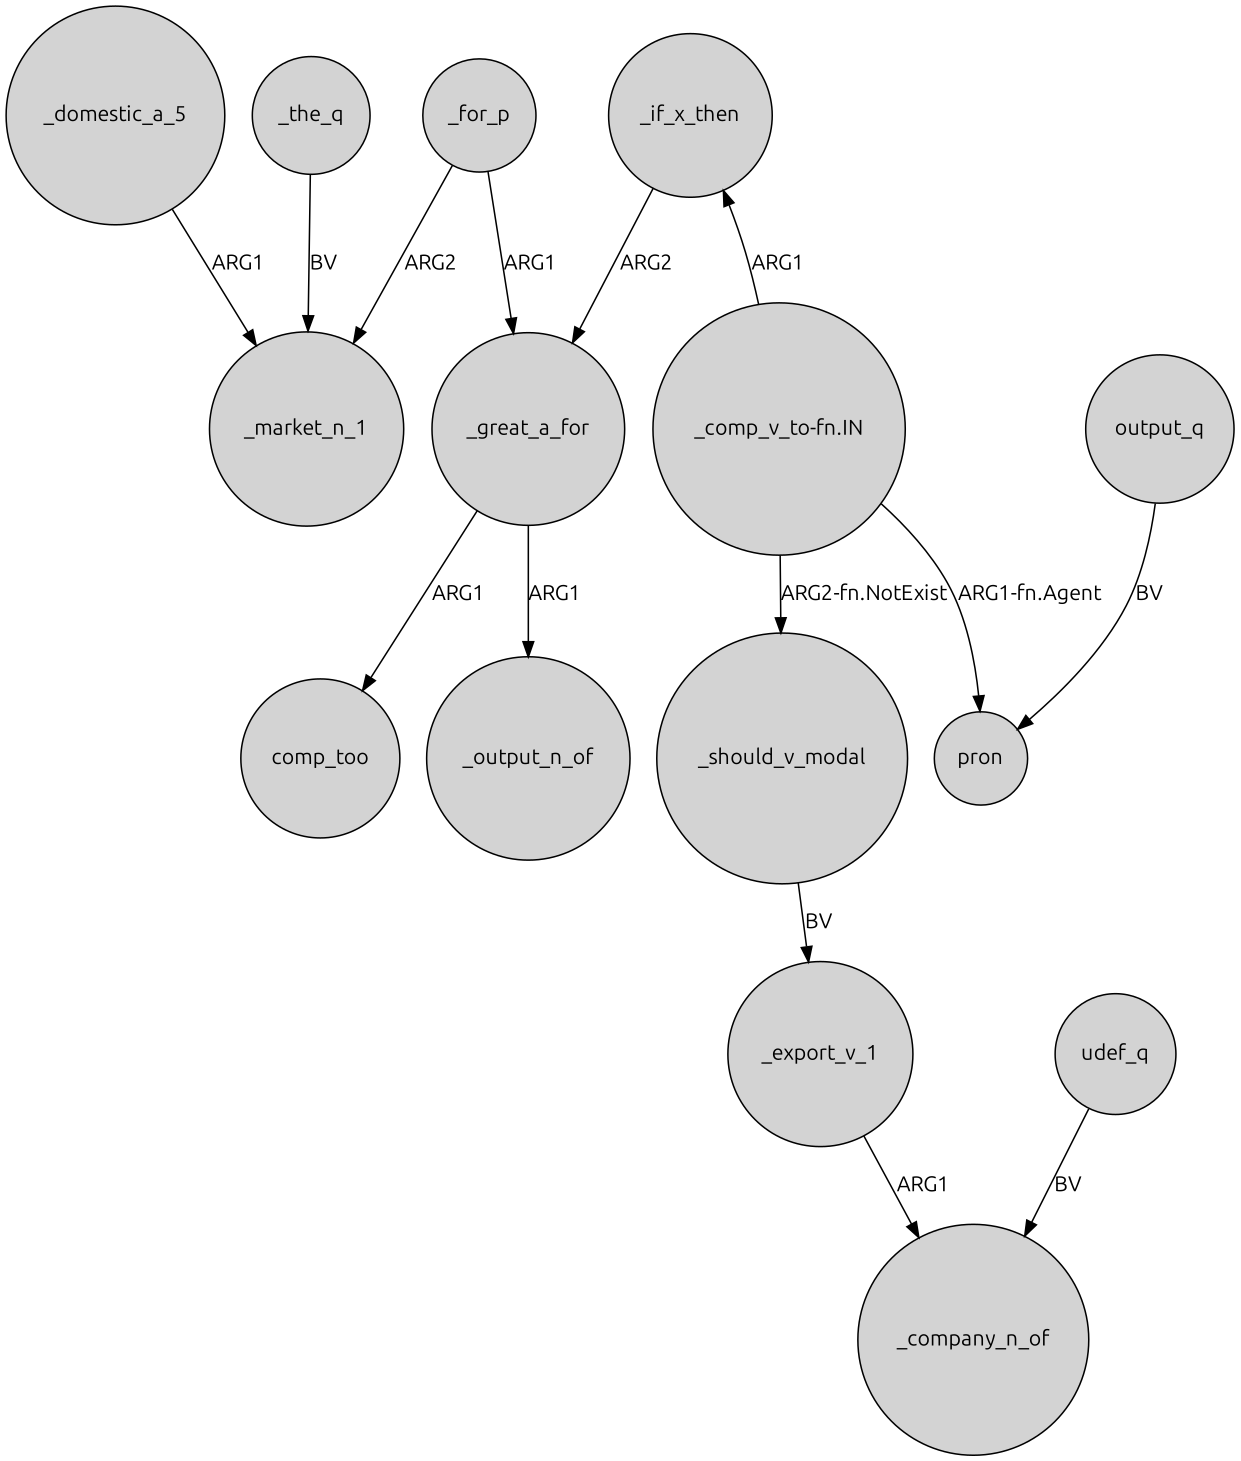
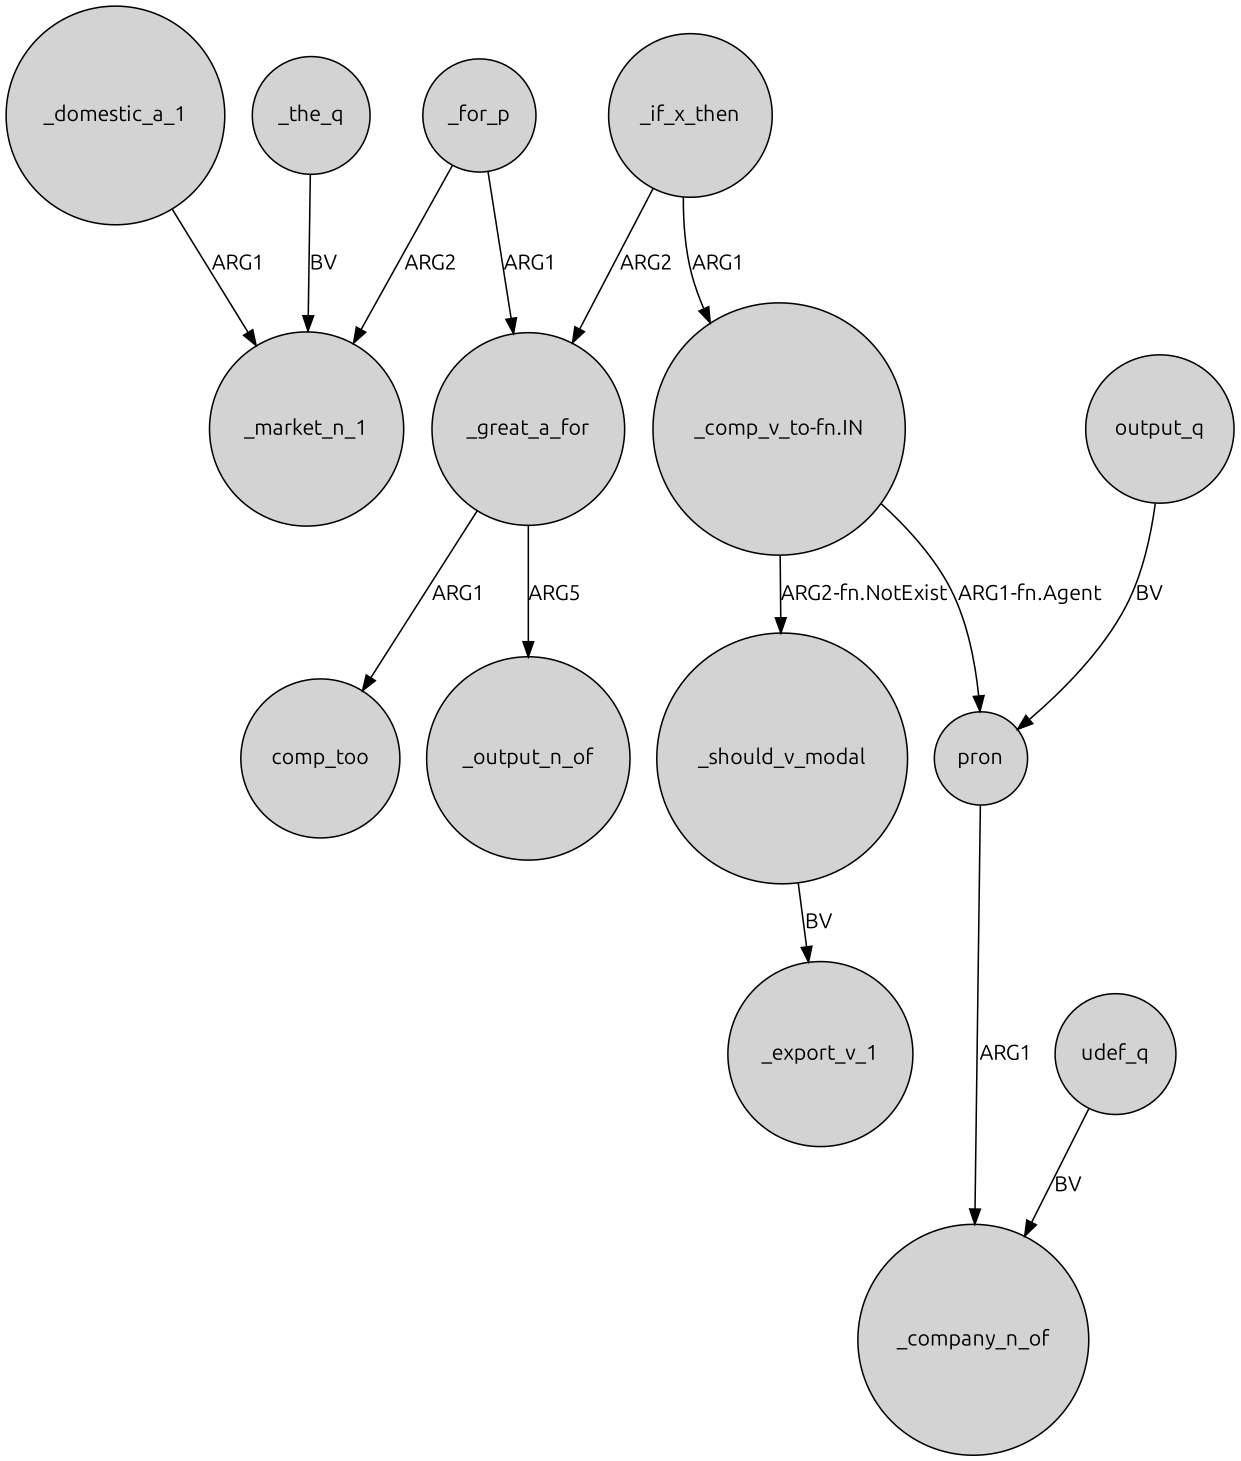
(115, 115) -> (115, 115)
(746, 254) -> (687, 254)
(555, 594) -> (555, 594)
(888, 1180) -> (978, 1007)
